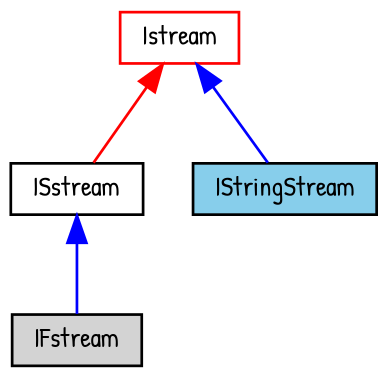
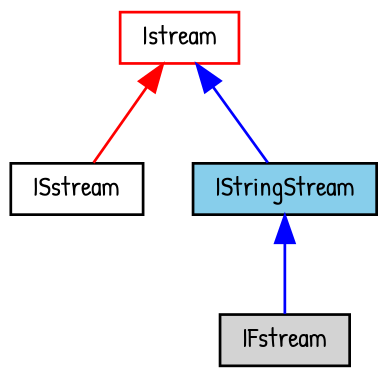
(77, 279) -> (285, 279)
